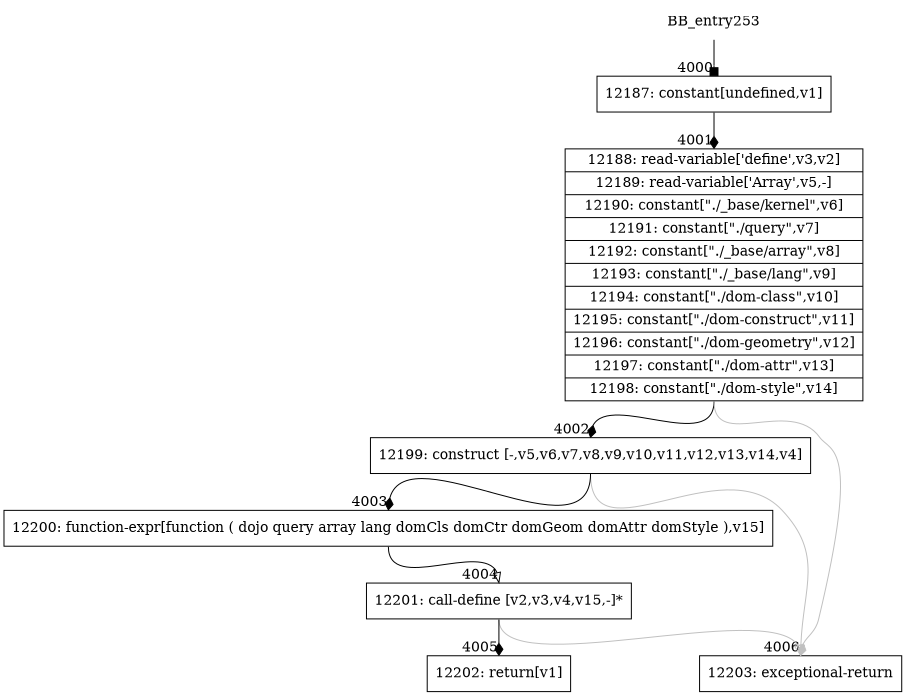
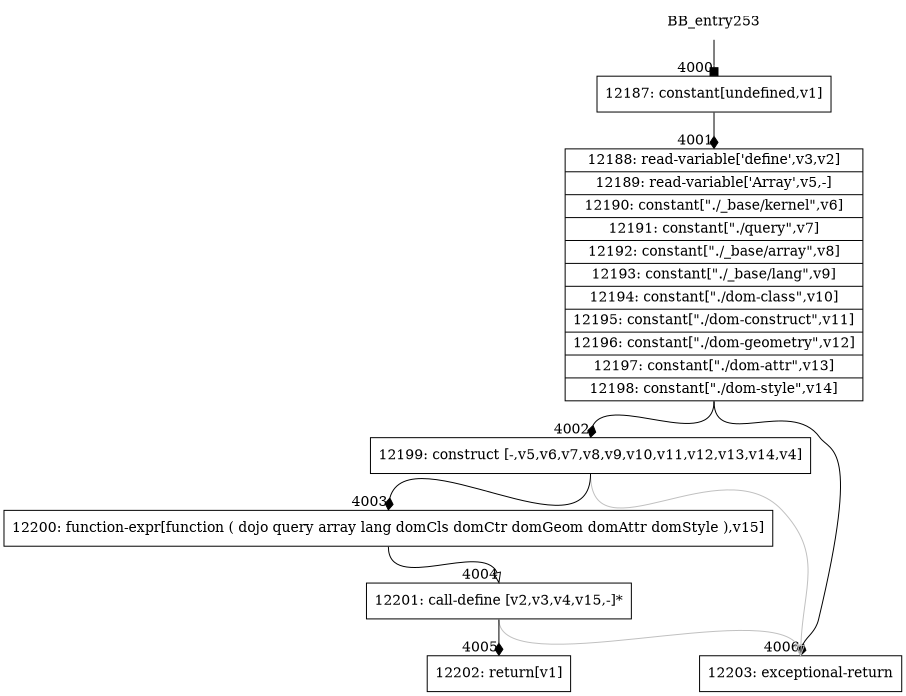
(840, 478) -> (840, 478)
